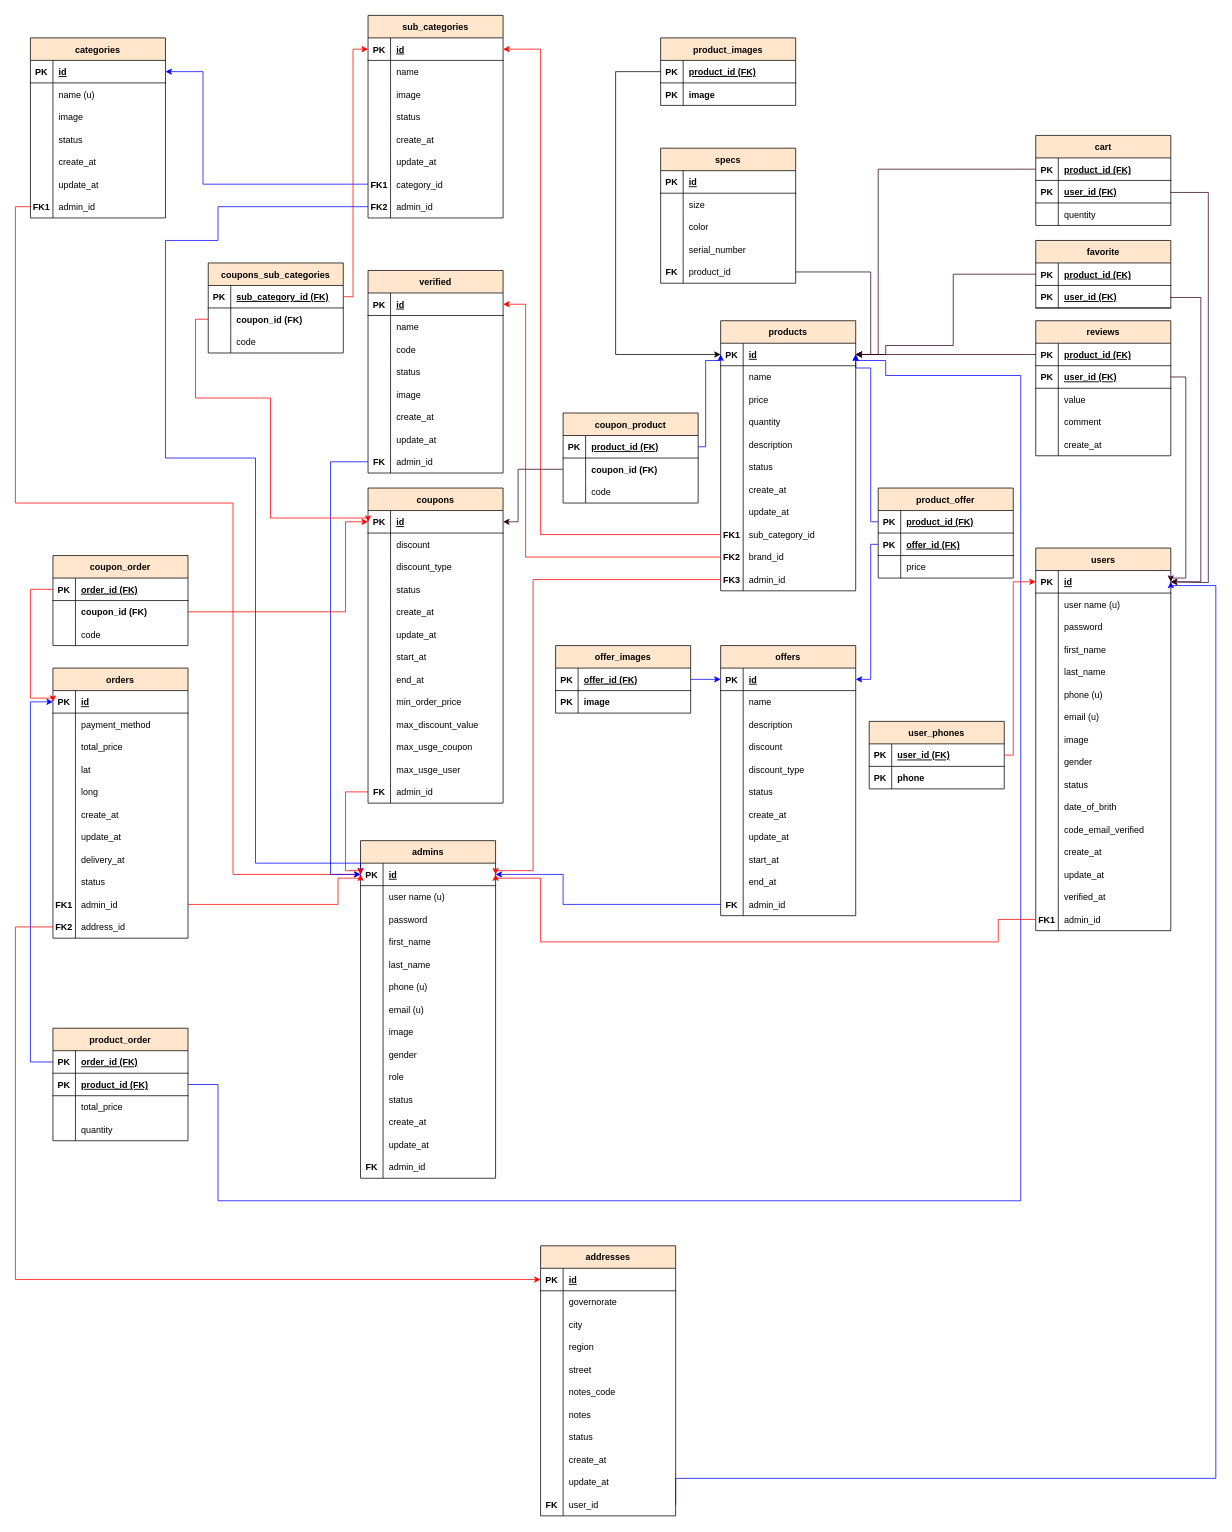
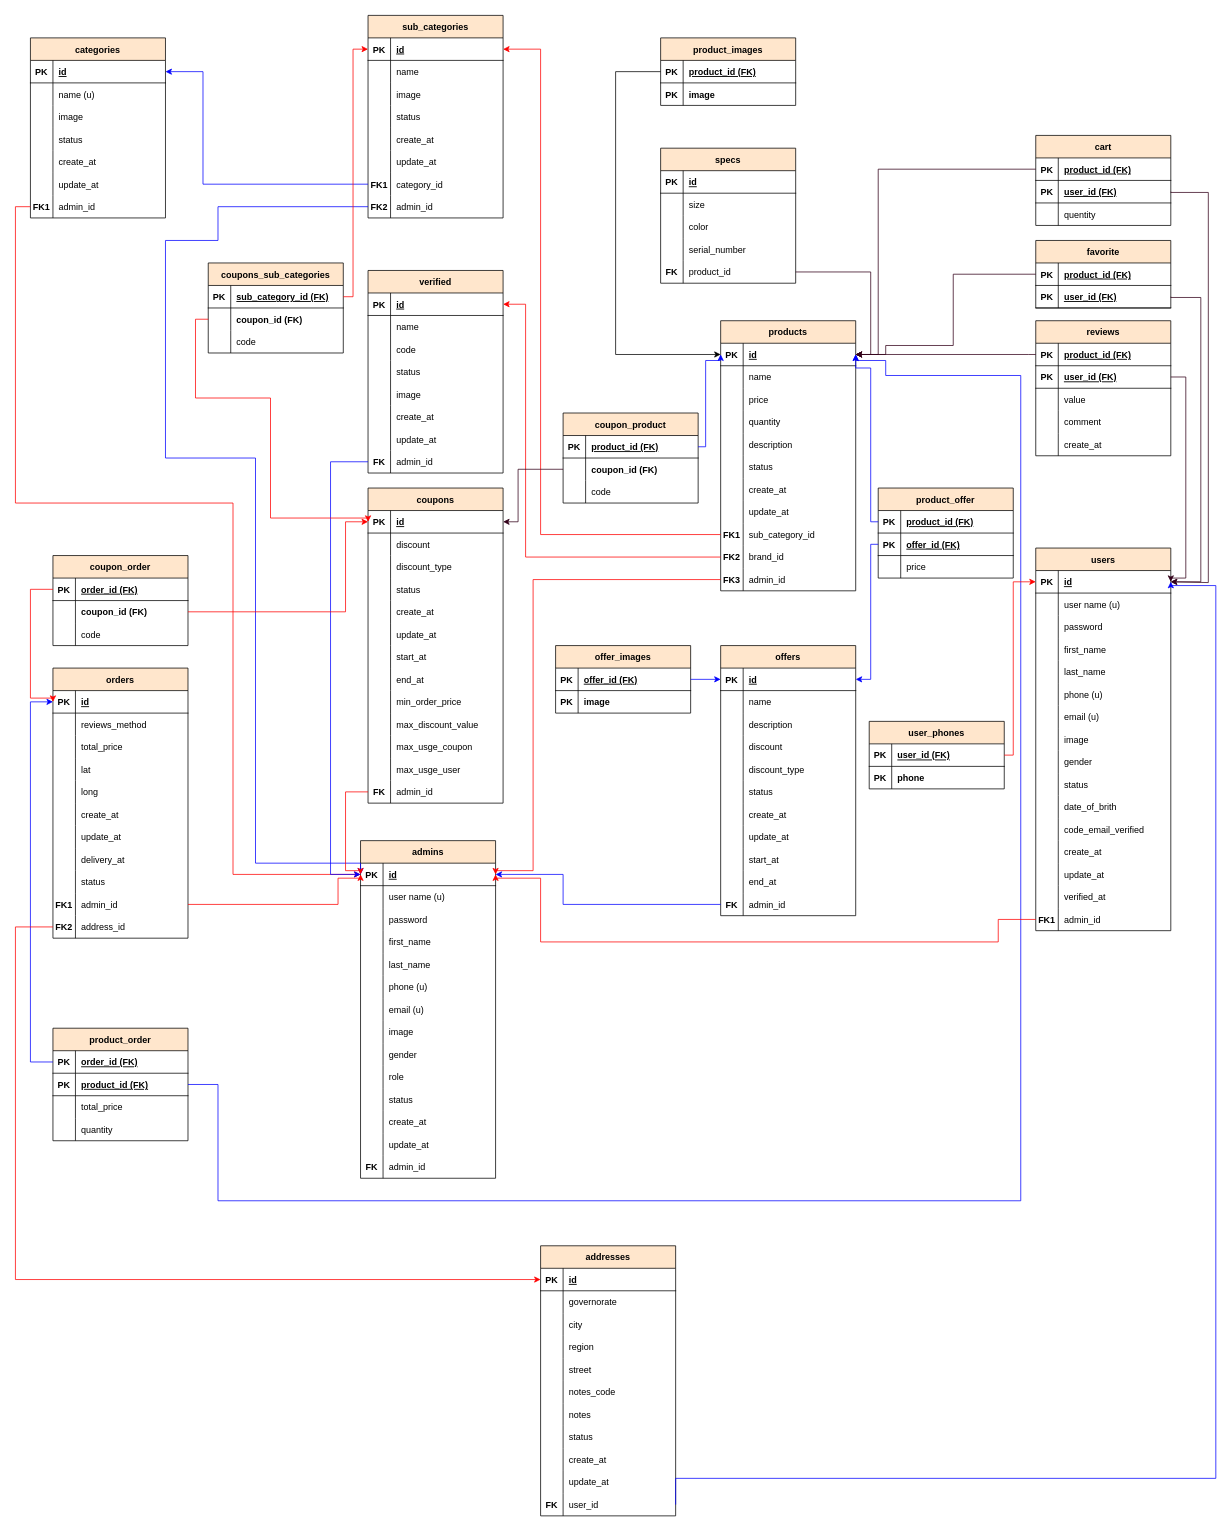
(116, 725) -> (115, 725)
